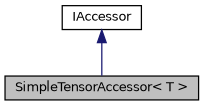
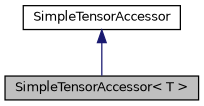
(102, 18) -> (102, 18)
